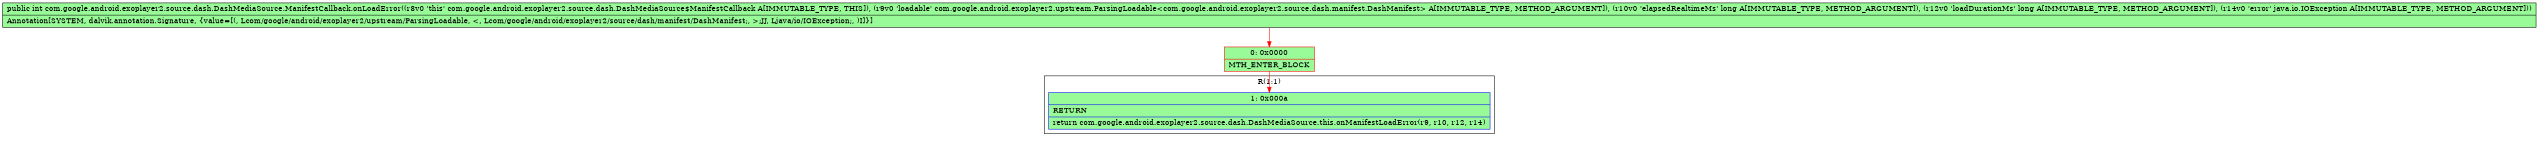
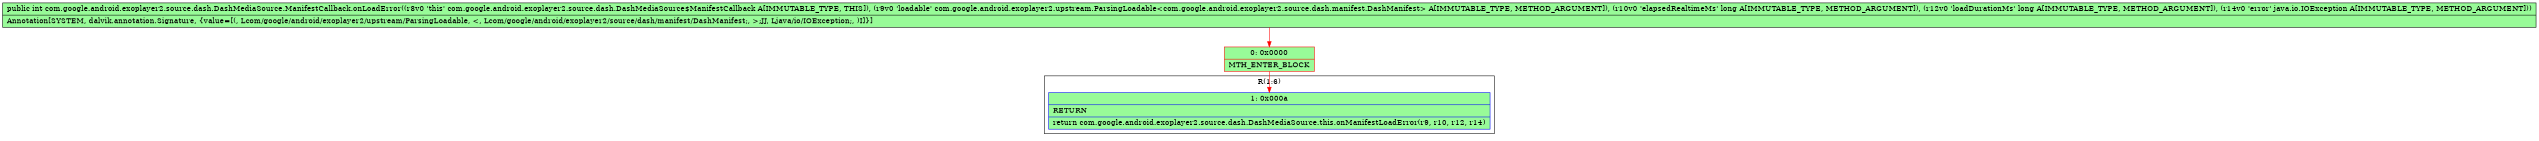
(1269, 82) -> (1269, 82)
